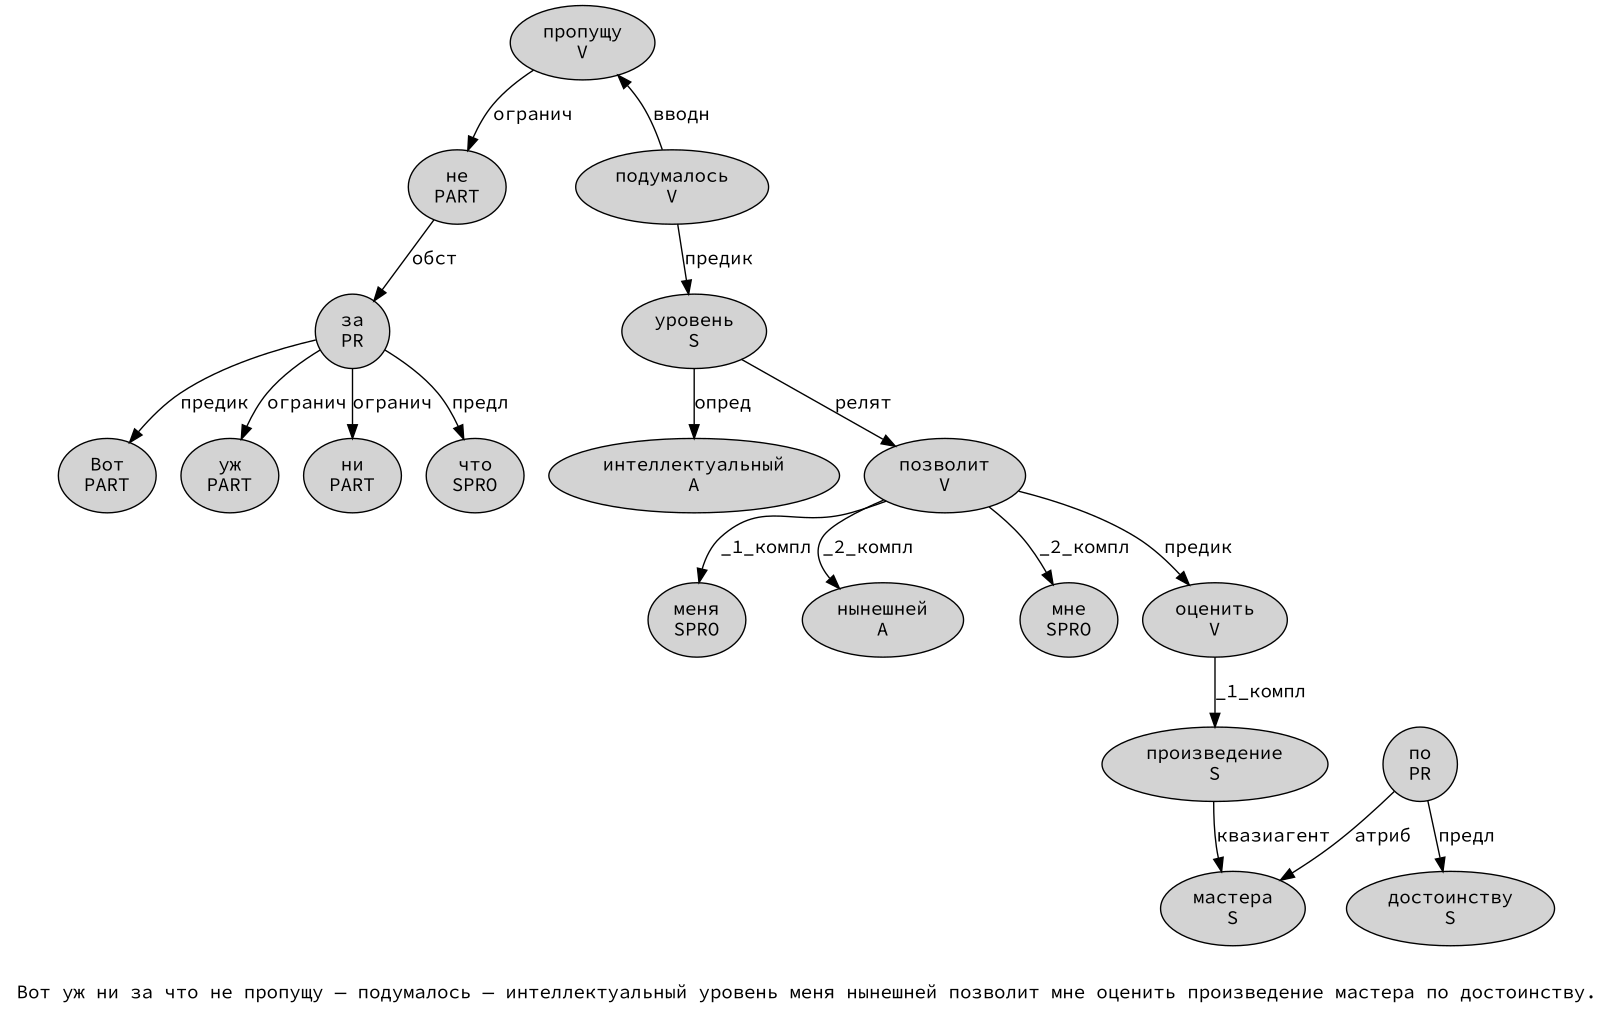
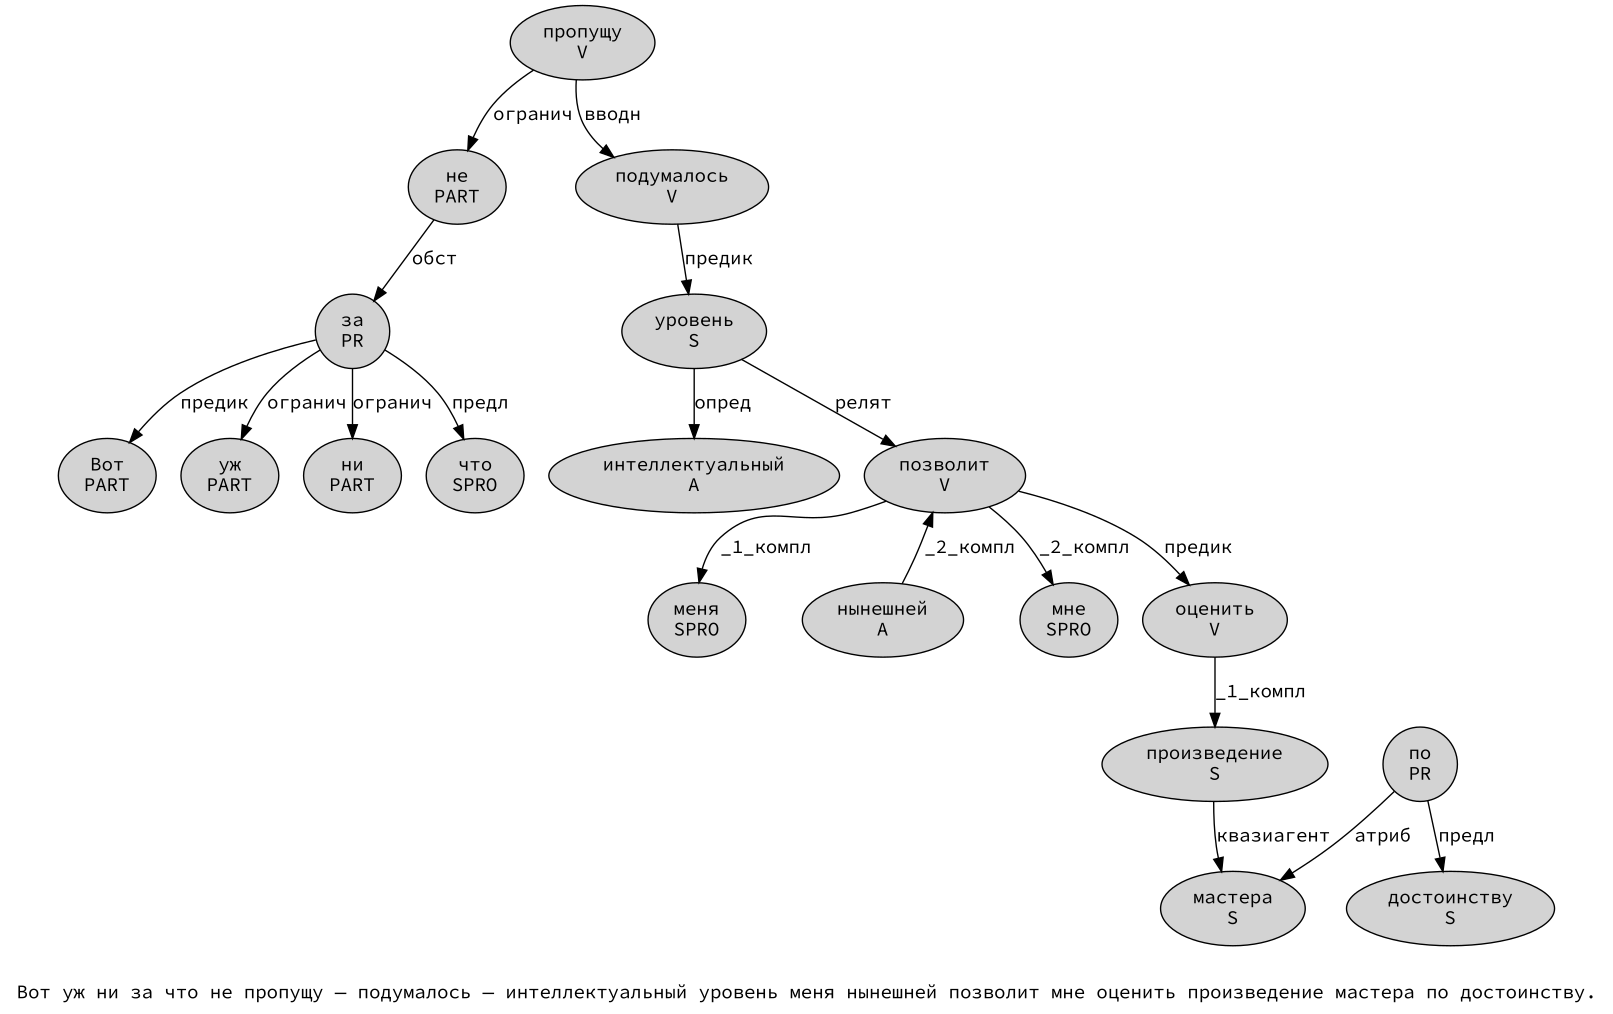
(648, 116) -> (581, 118)
(832, 528) -> (916, 555)
